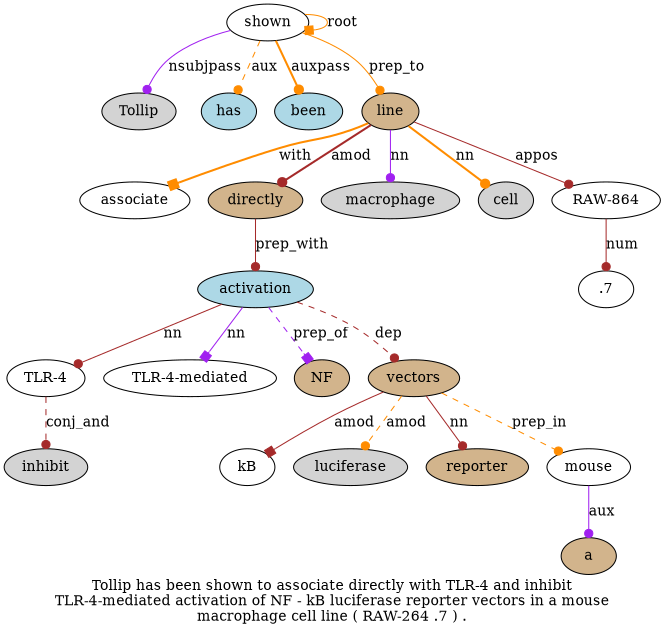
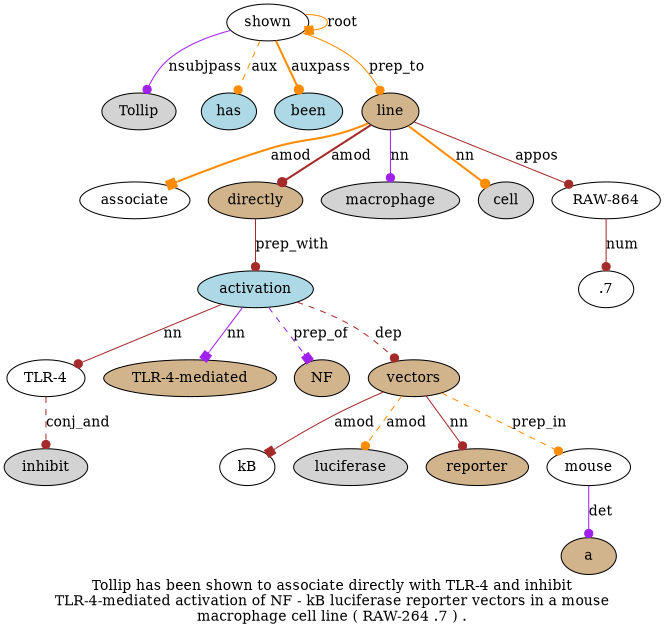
(295, 156) -> (291, 156)
(190, 378) -> (190, 378)
(602, 512) -> (601, 512)
